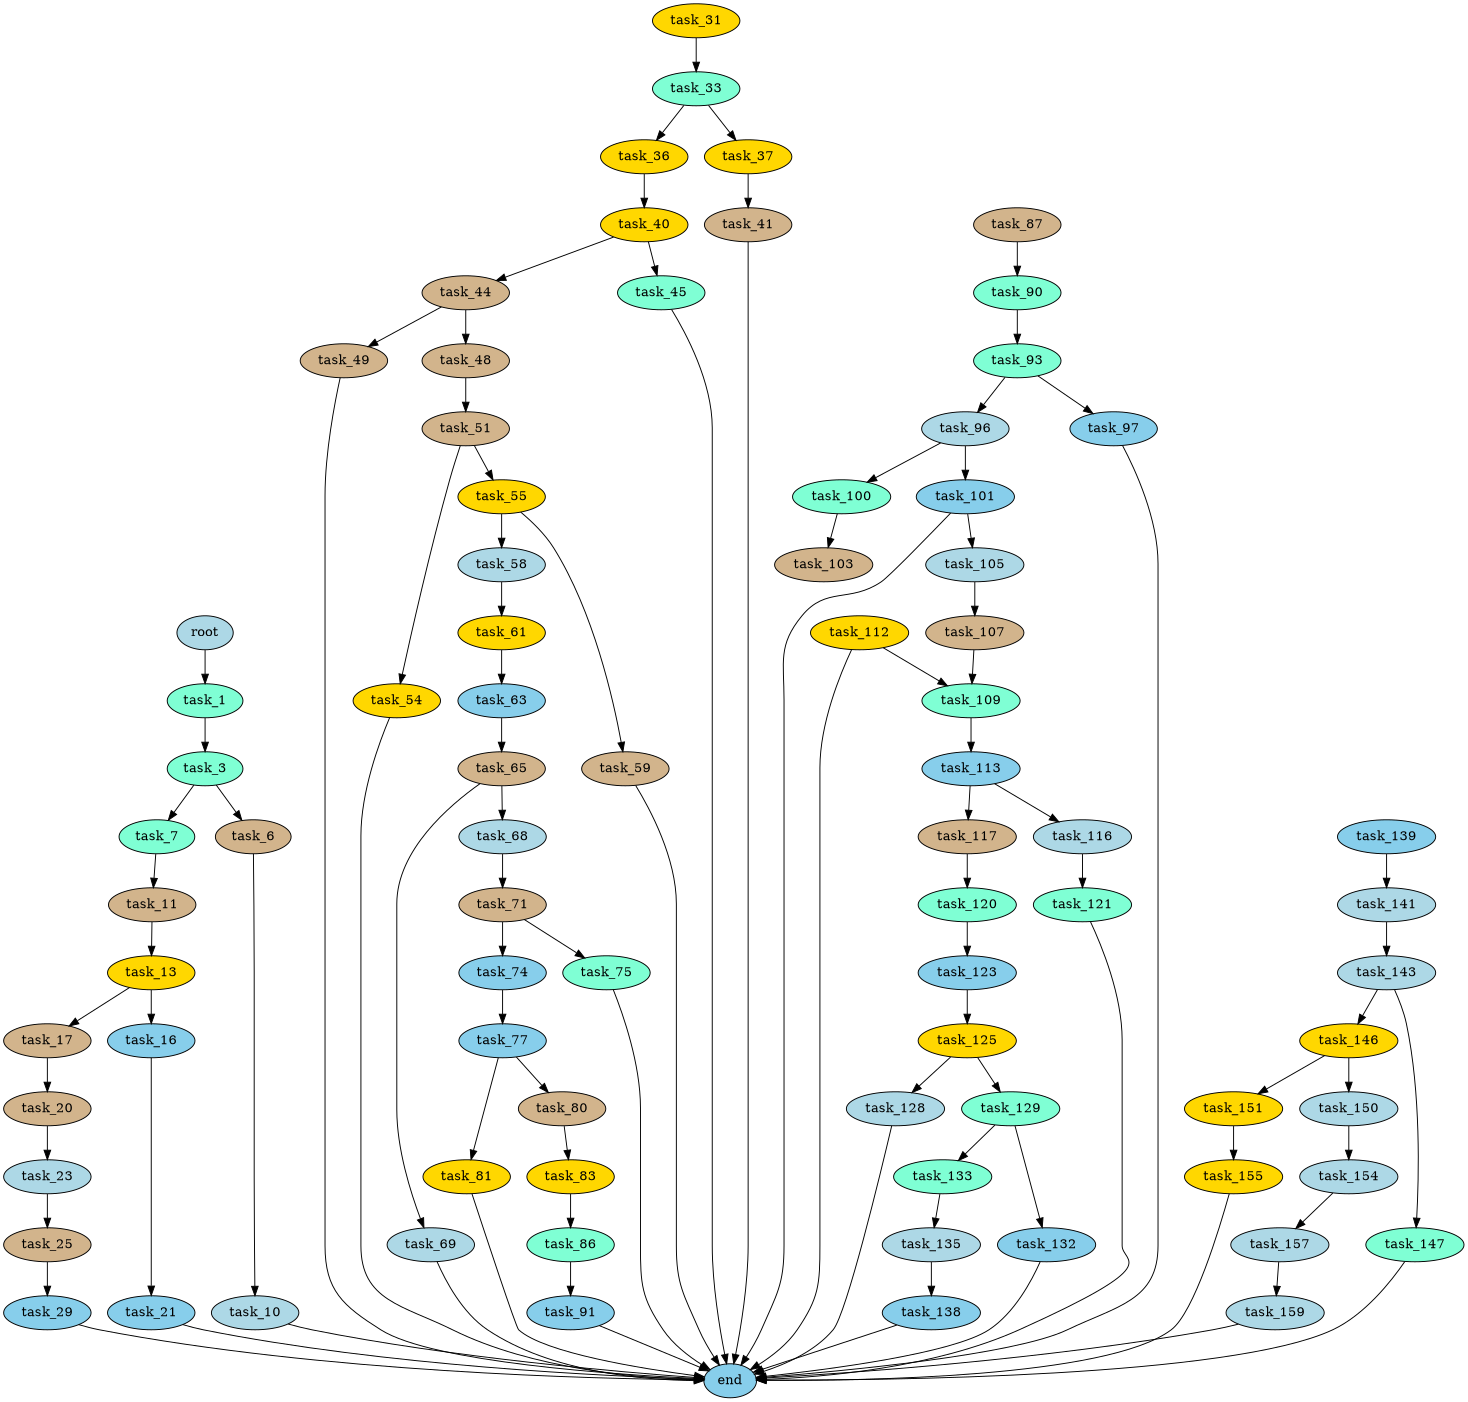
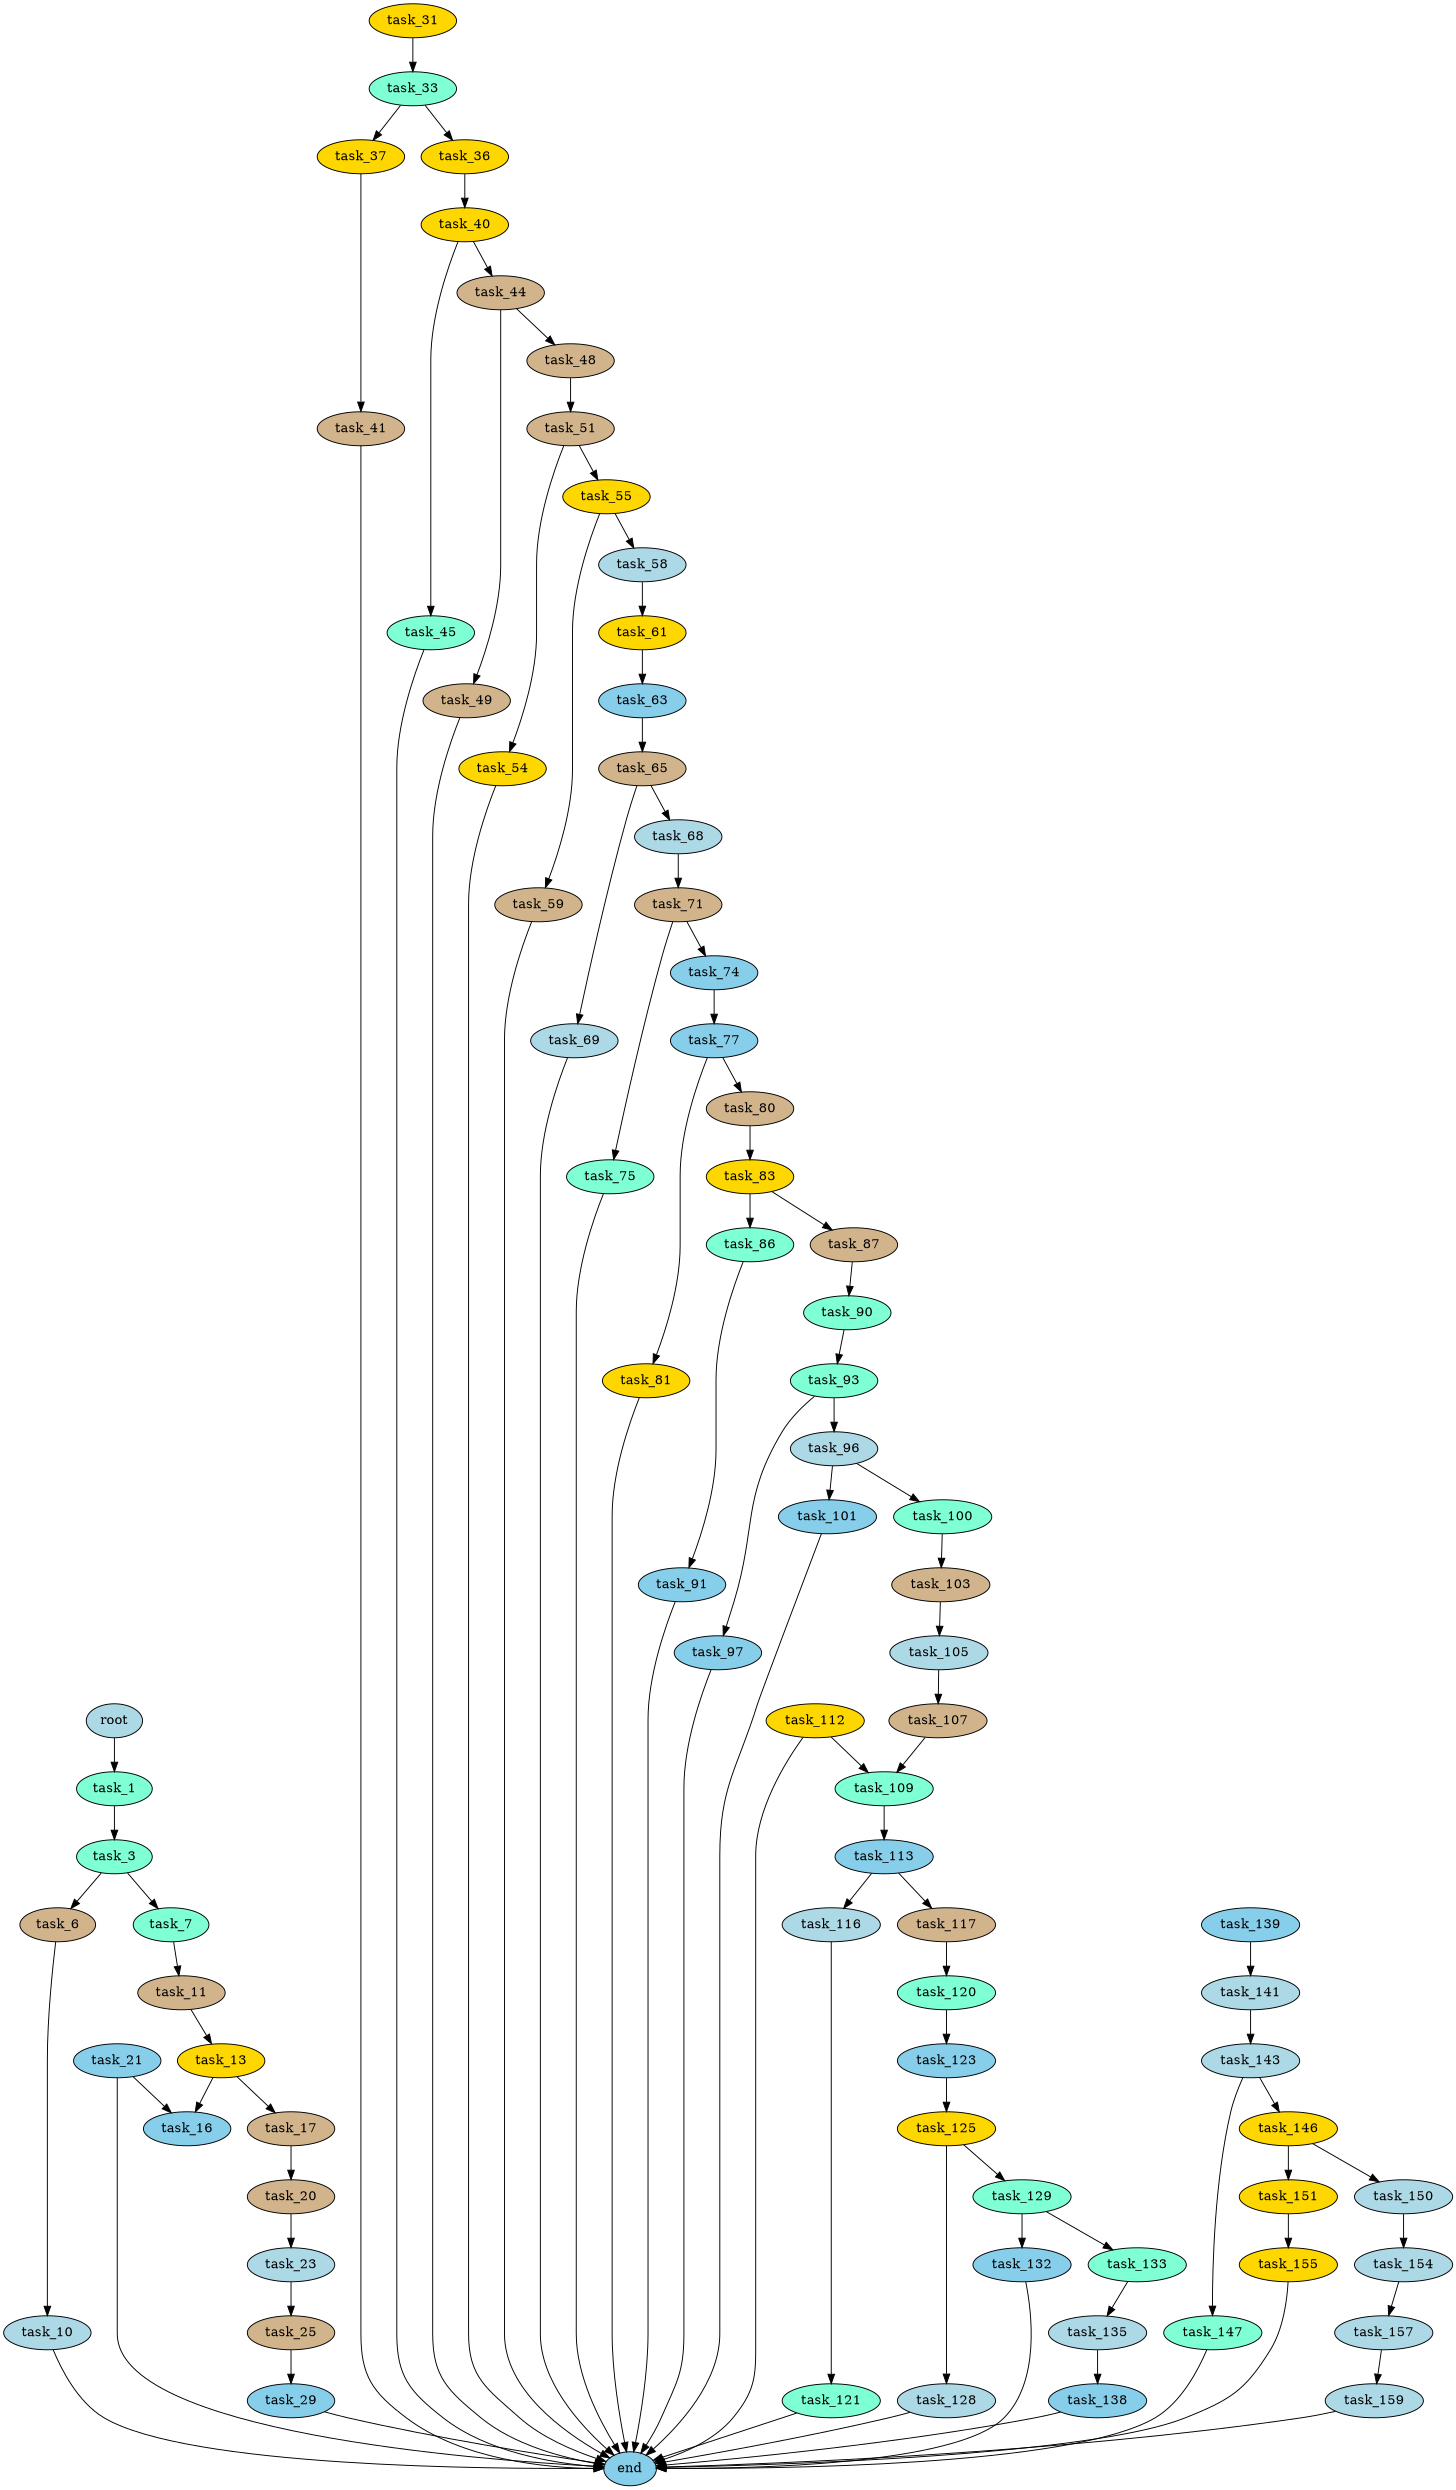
(969, 526) -> (940, 1614)
(151, 1172) -> (149, 2091)
none -> (798, 1208)
